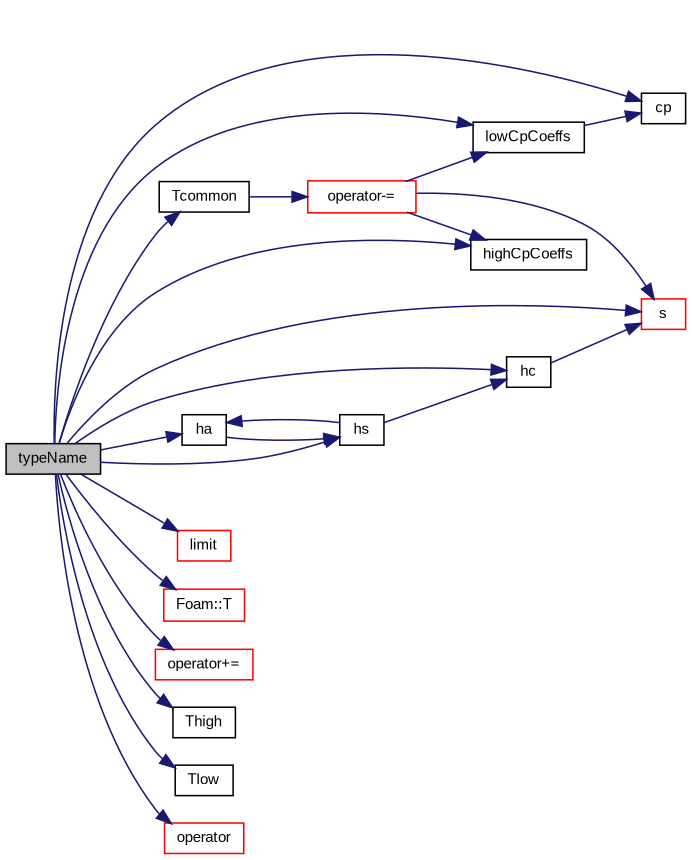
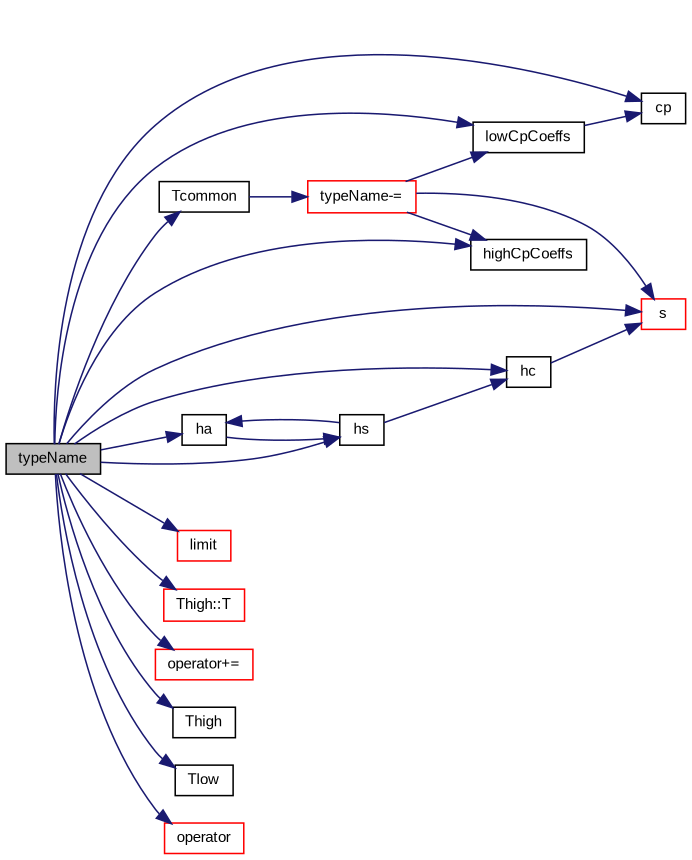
(362, 197) -> (362, 197)
(204, 605) -> (204, 605)
